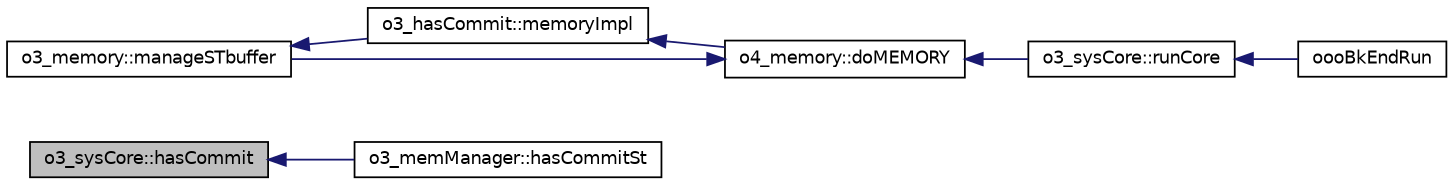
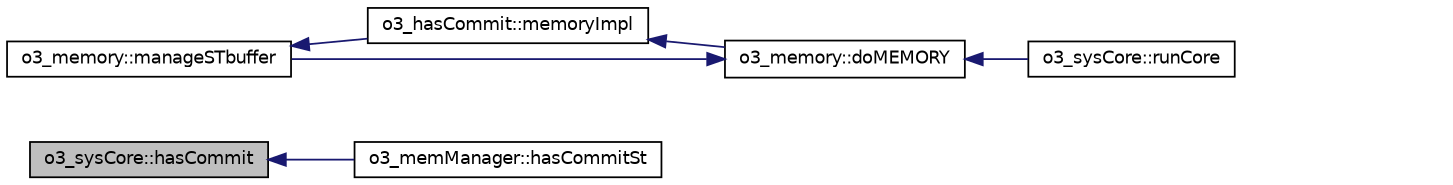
(845, 59) -> (845, 59)
(1372, 59) -> none
